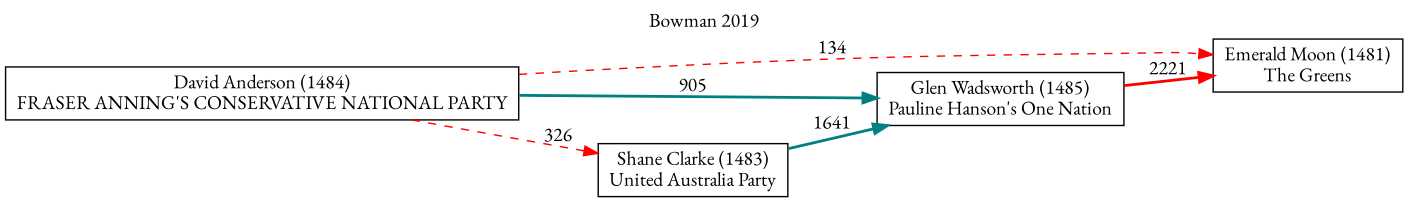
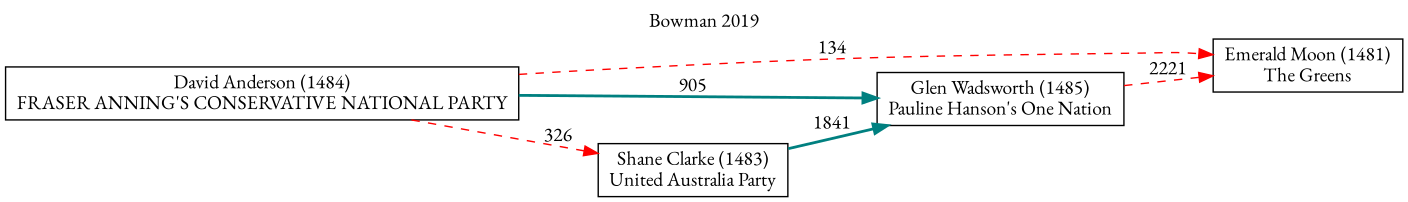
(1162, 81) -> (1162, 81)
(832, 123) -> (832, 123)
